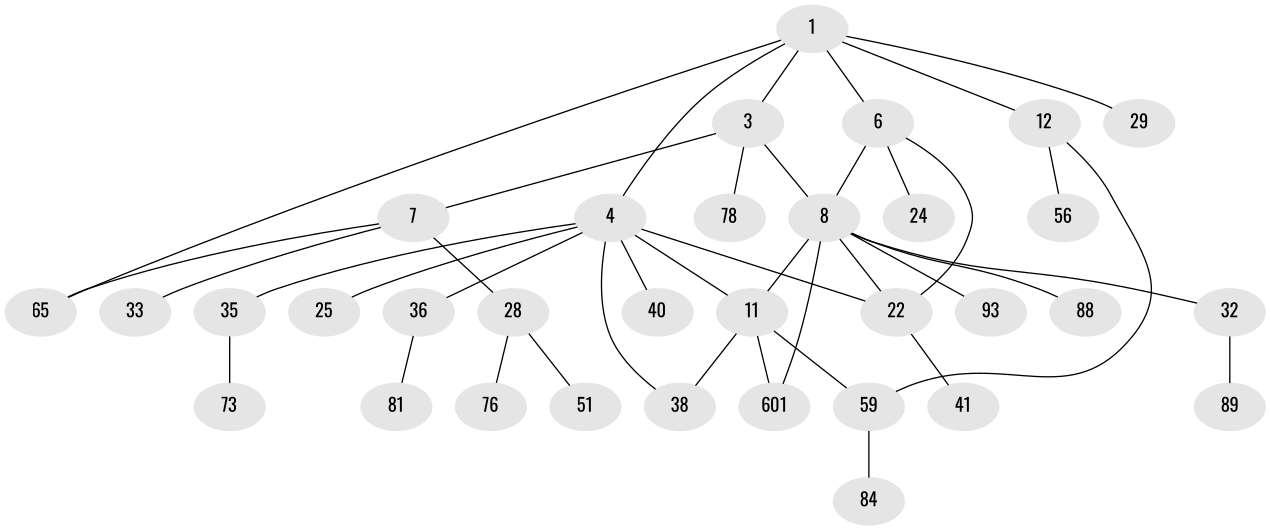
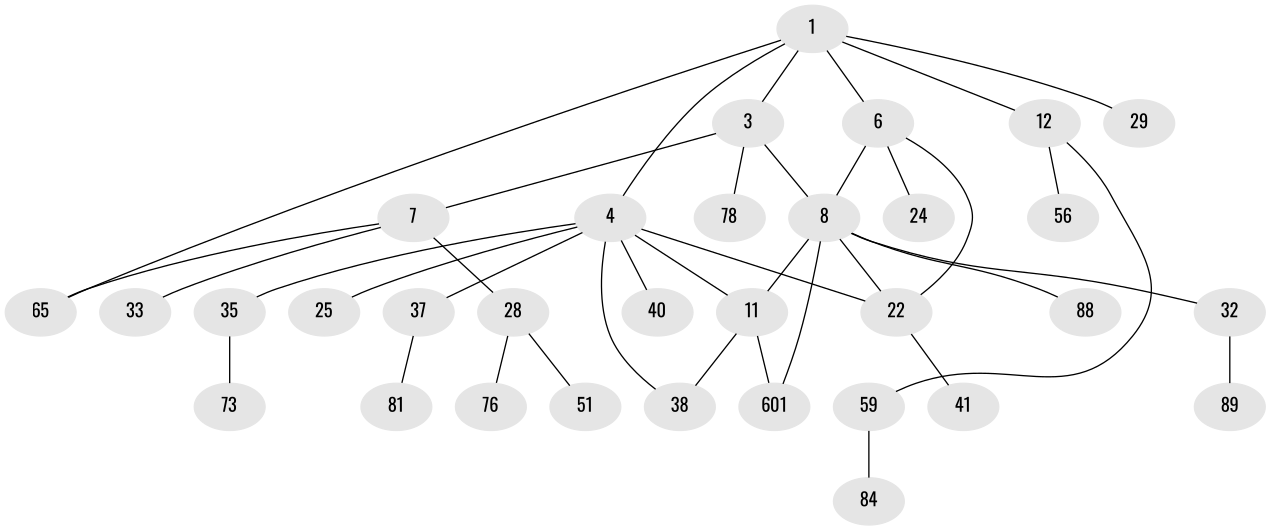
(419, 312) -> (419, 312)
(991, 312) -> none
(810, 360) -> none
